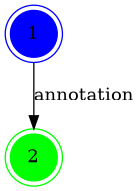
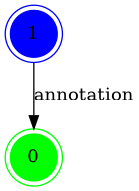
(34, 157) -> (34, 157)
